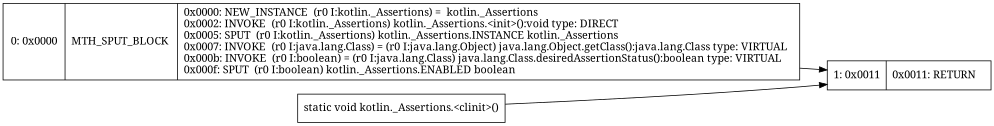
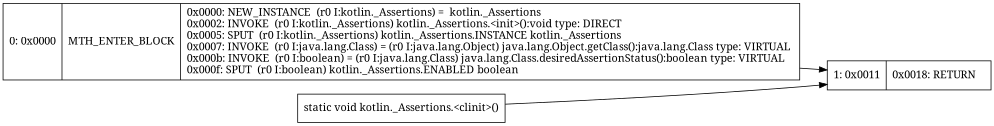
(120, 41) -> (121, 41)
(939, 75) -> (939, 75)
